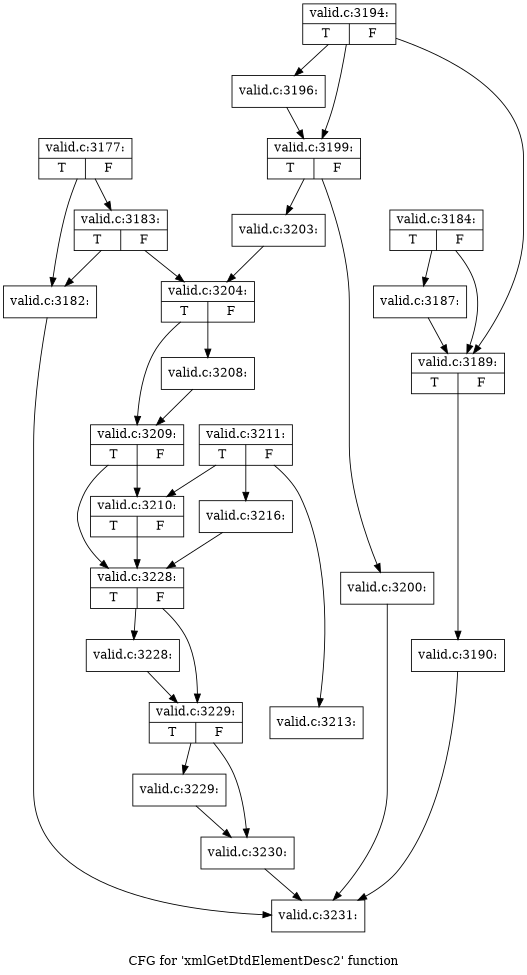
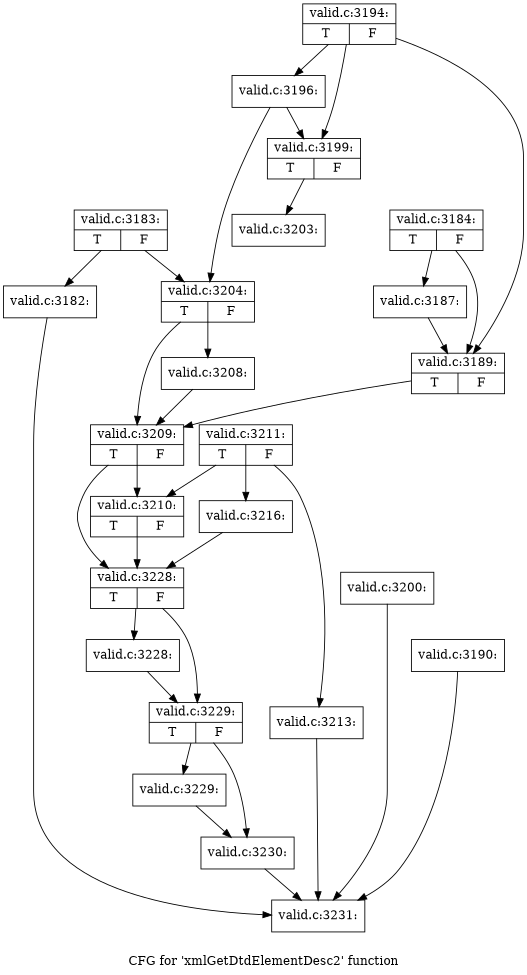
(85, 159) -> none
(248, 261) -> (232, 187)
(349, 372) -> none
(458, 512) -> (301, 400)
none -> (317, 815)
